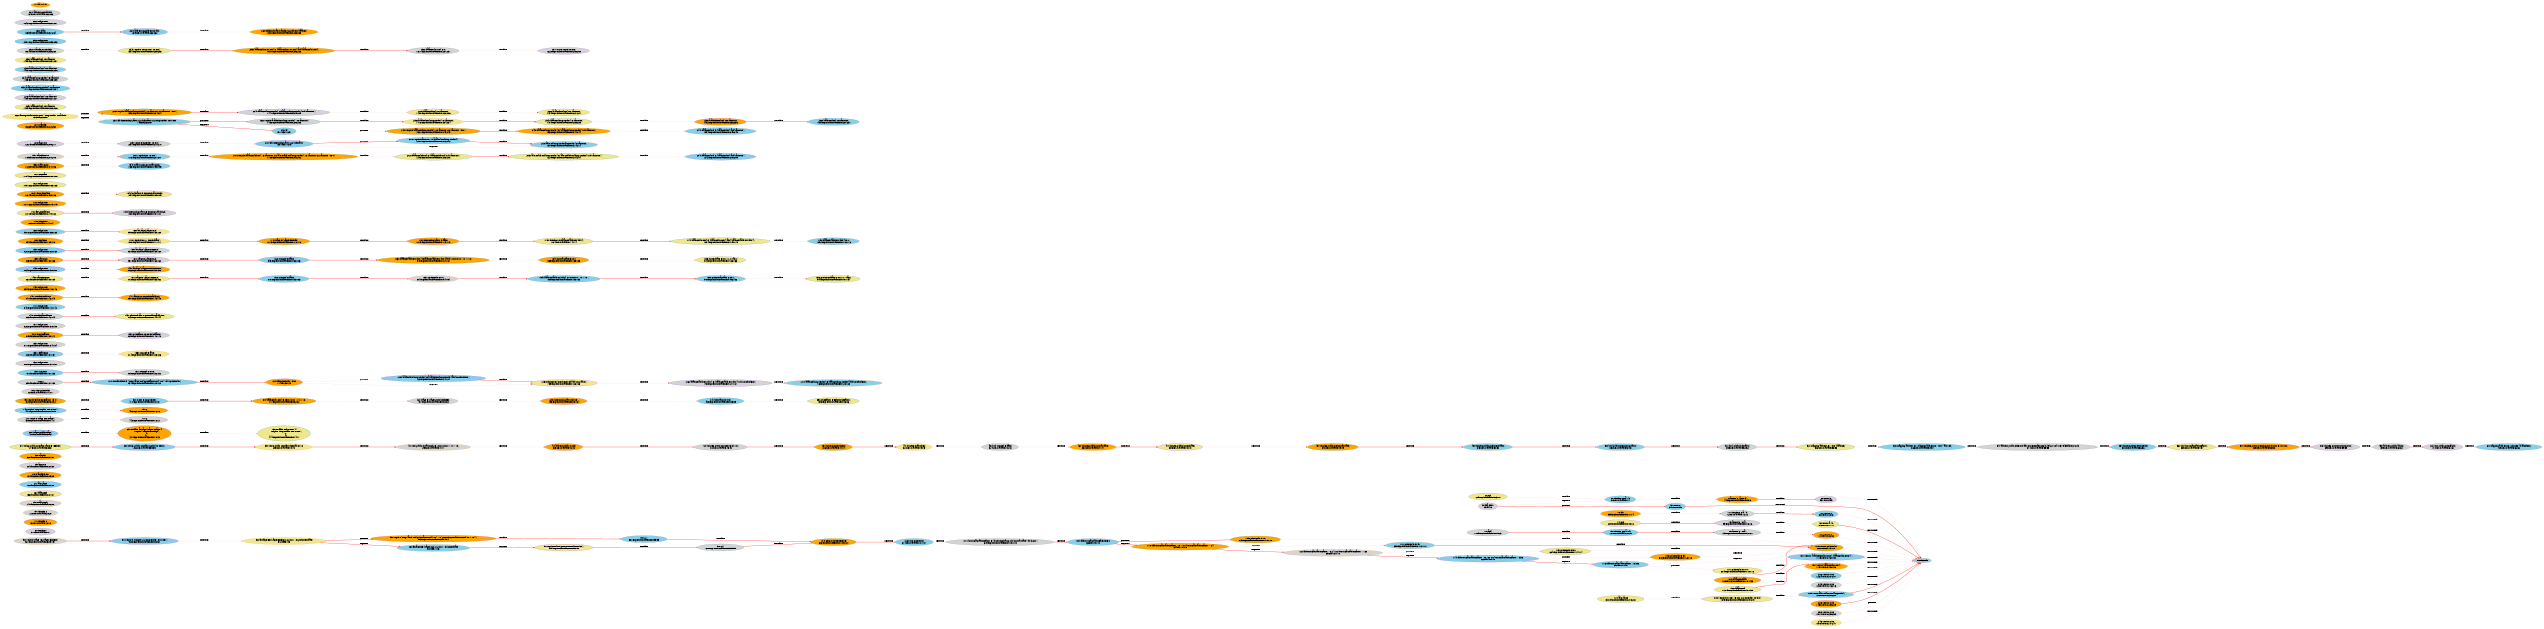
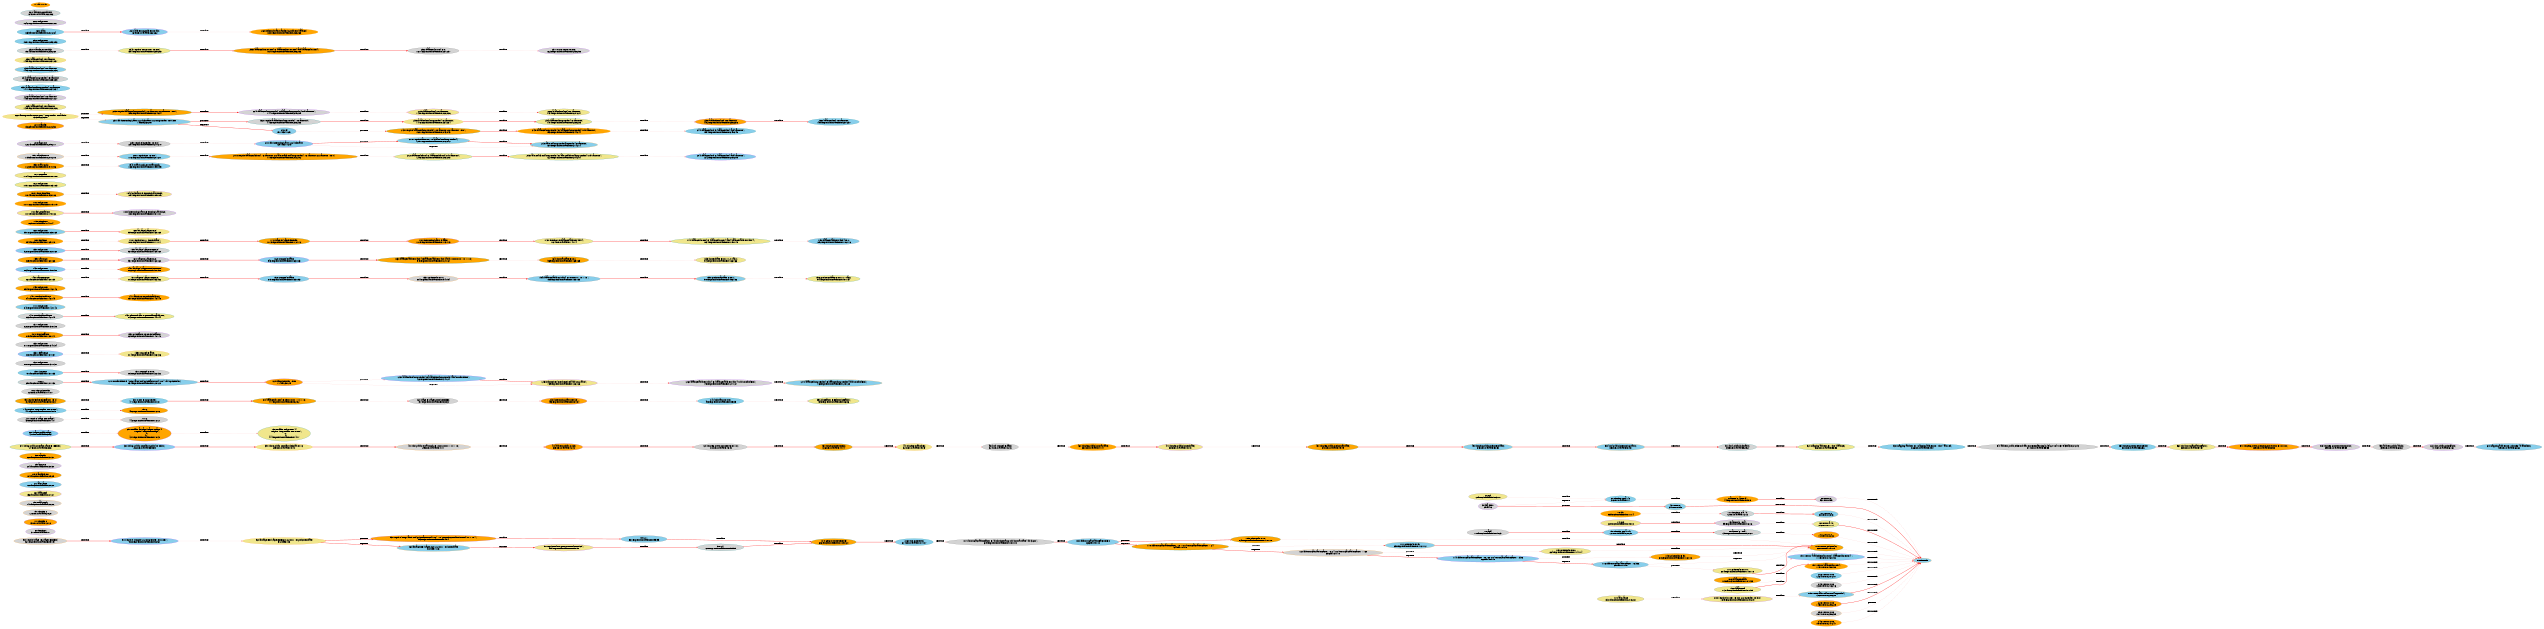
(1826, 623) -> (1826, 623)
